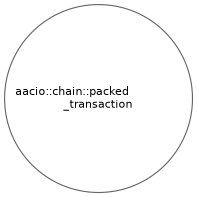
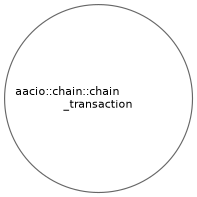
(99, 99) -> (99, 99)
